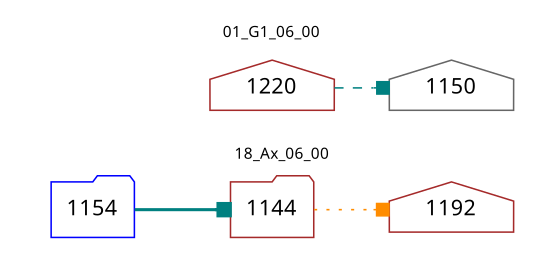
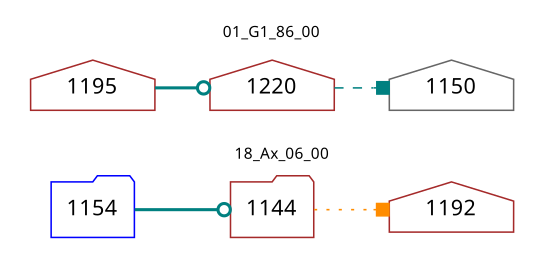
(272, 33) -> (272, 33)
none -> (93, 88)
(176, 210) -> (176, 210)
